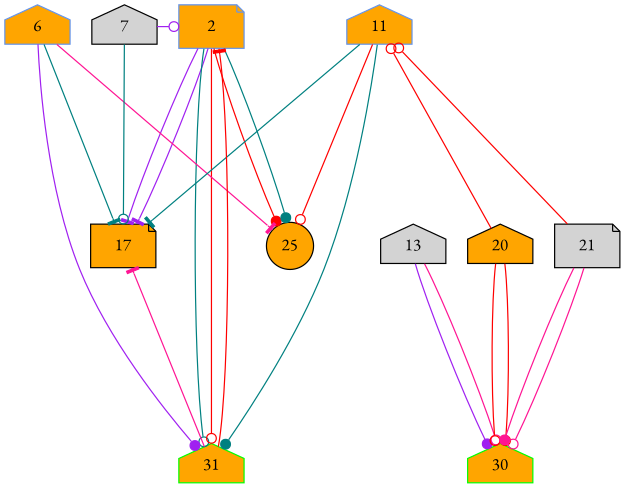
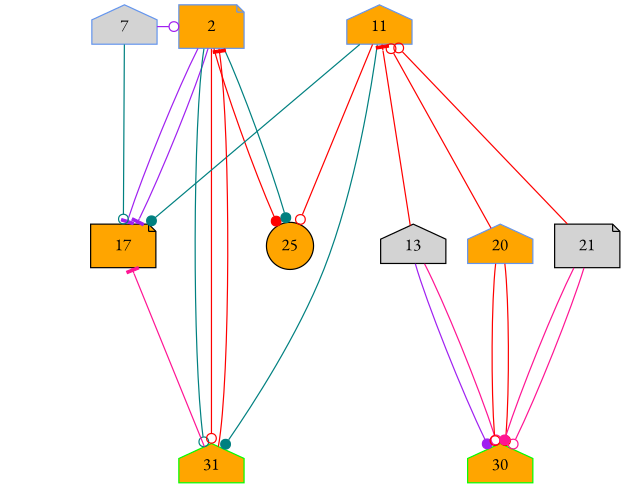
(37, 27) -> none
(124, 27) -> (124, 27)
(251, 137) -> (251, 137)
none -> (397, 138)
(500, 246) -> (500, 246)
